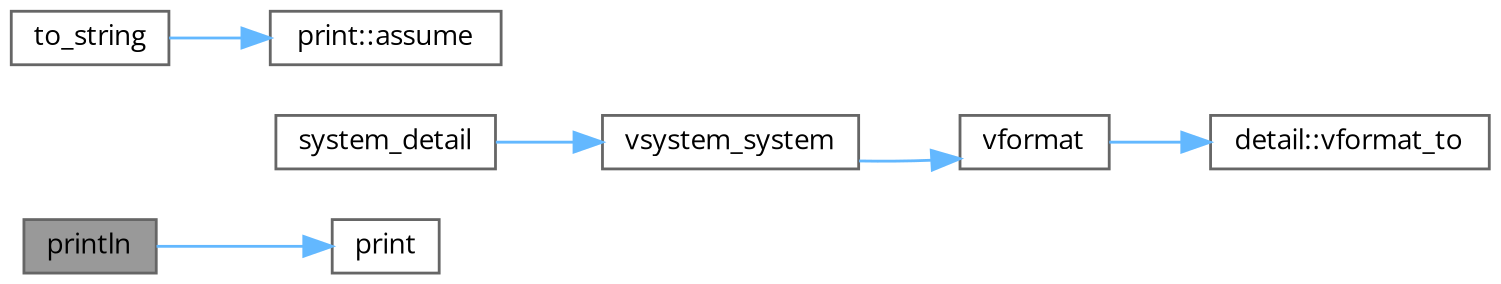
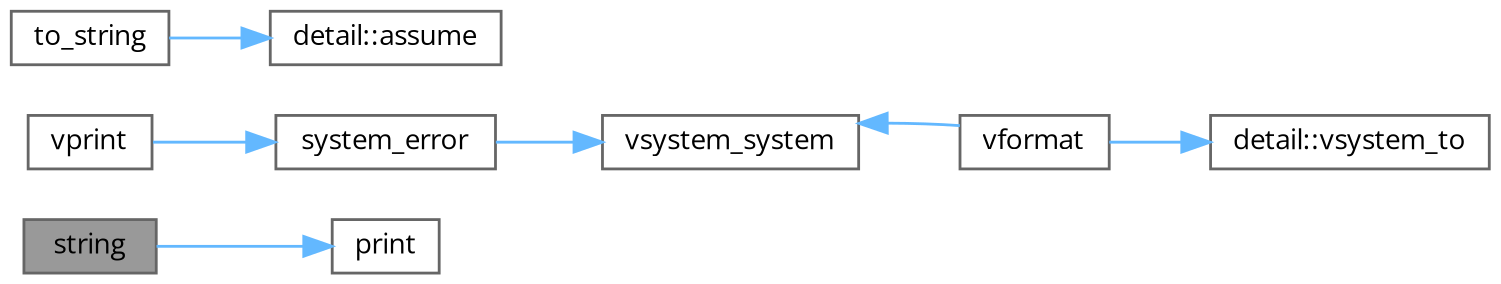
(386, 38) -> (386, 38)
none -> (90, 142)
(386, 142) -> (386, 142)
(1350, 142) -> (1350, 142)
(895, 161) -> (924, 124)
(90, 246) -> (90, 246)
